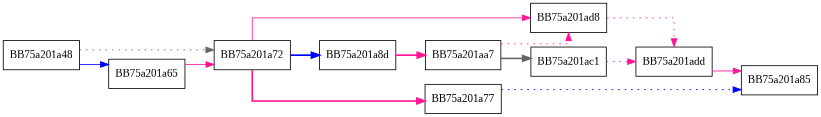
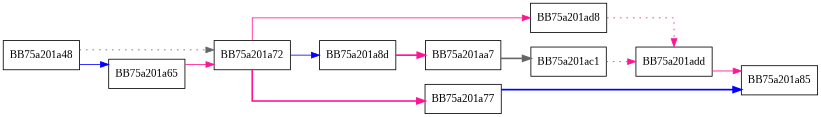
(536, 44) -> none
(301, 55) -> (301, 55)
(617, 90) -> (617, 90)
